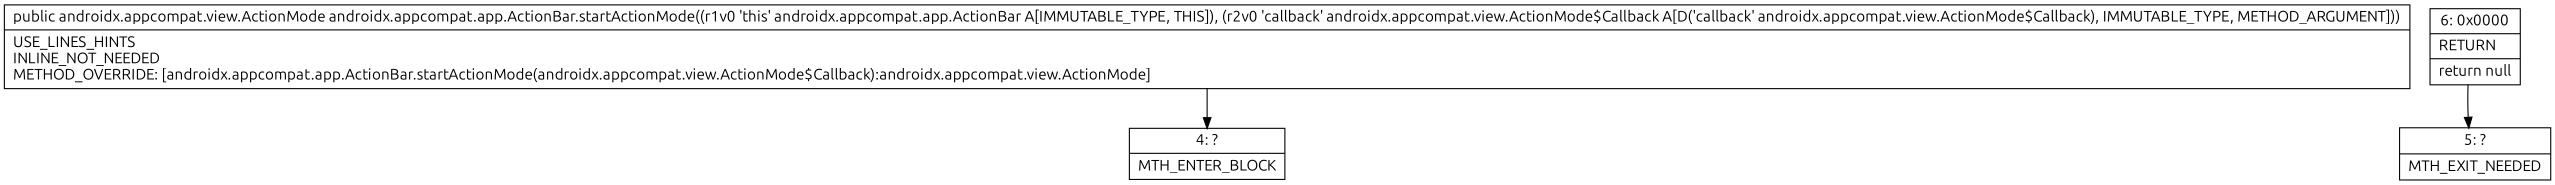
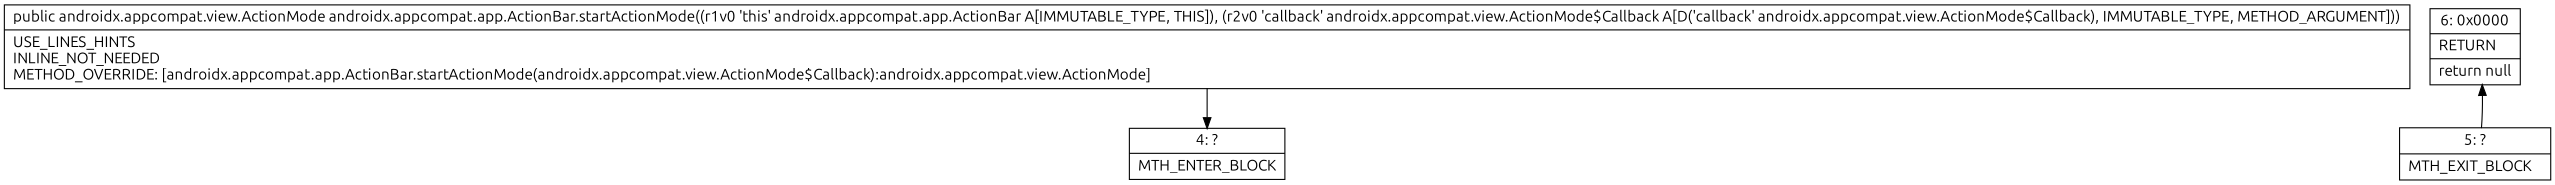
(2468, 101) -> (2482, 112)
(2475, 166) -> (2470, 166)
